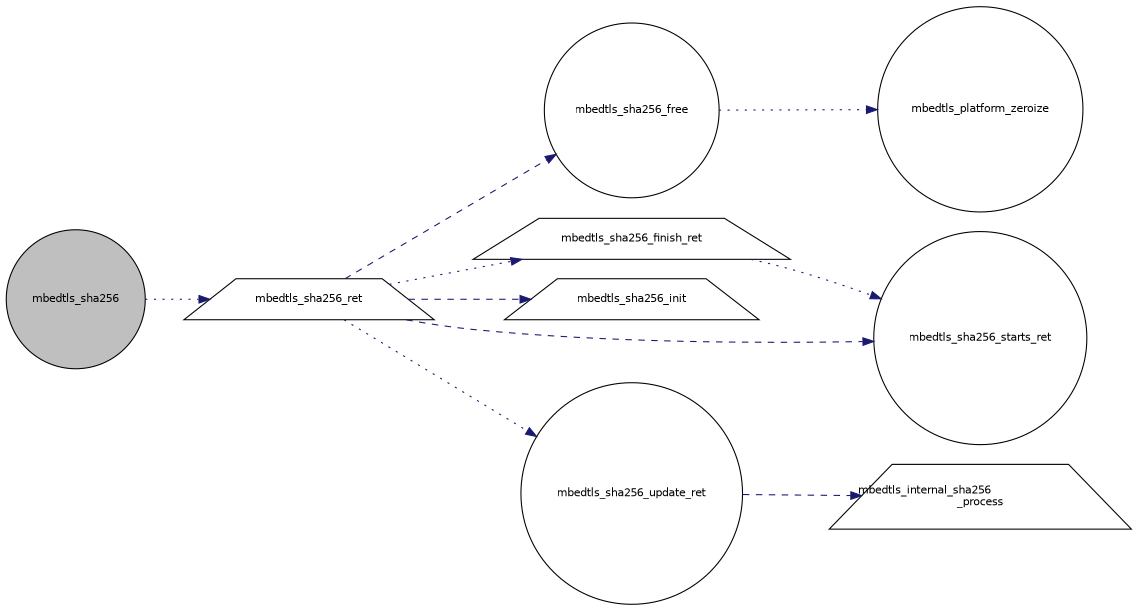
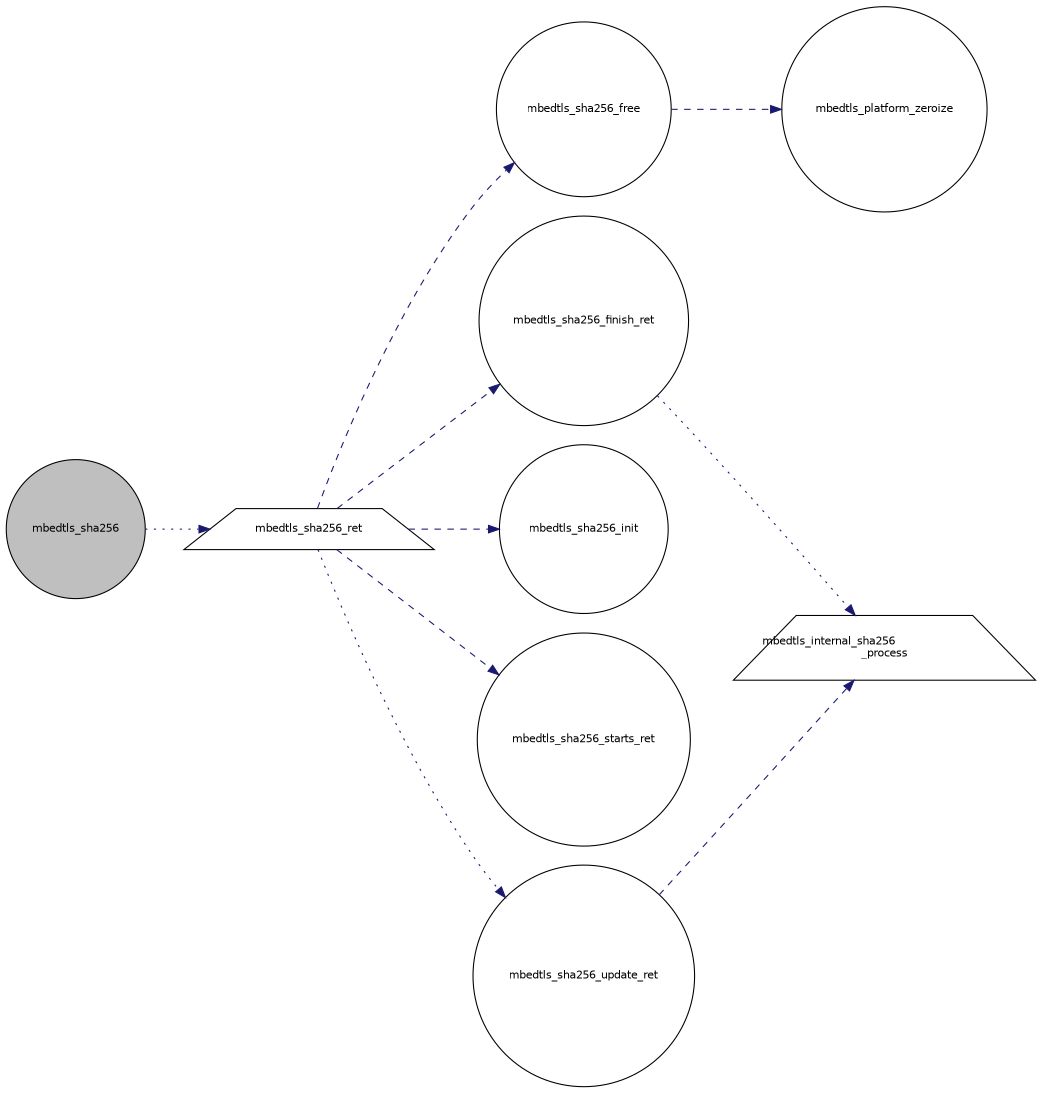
(793, 110) -> (721, 109)
(632, 239) -> (584, 321)
(450, 273) -> (414, 450)
(812, 275) -> (754, 501)
(632, 299) -> (584, 529)
